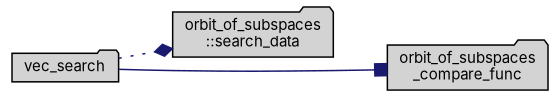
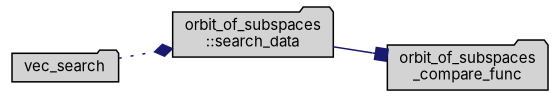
(245, 71) -> (353, 50)
